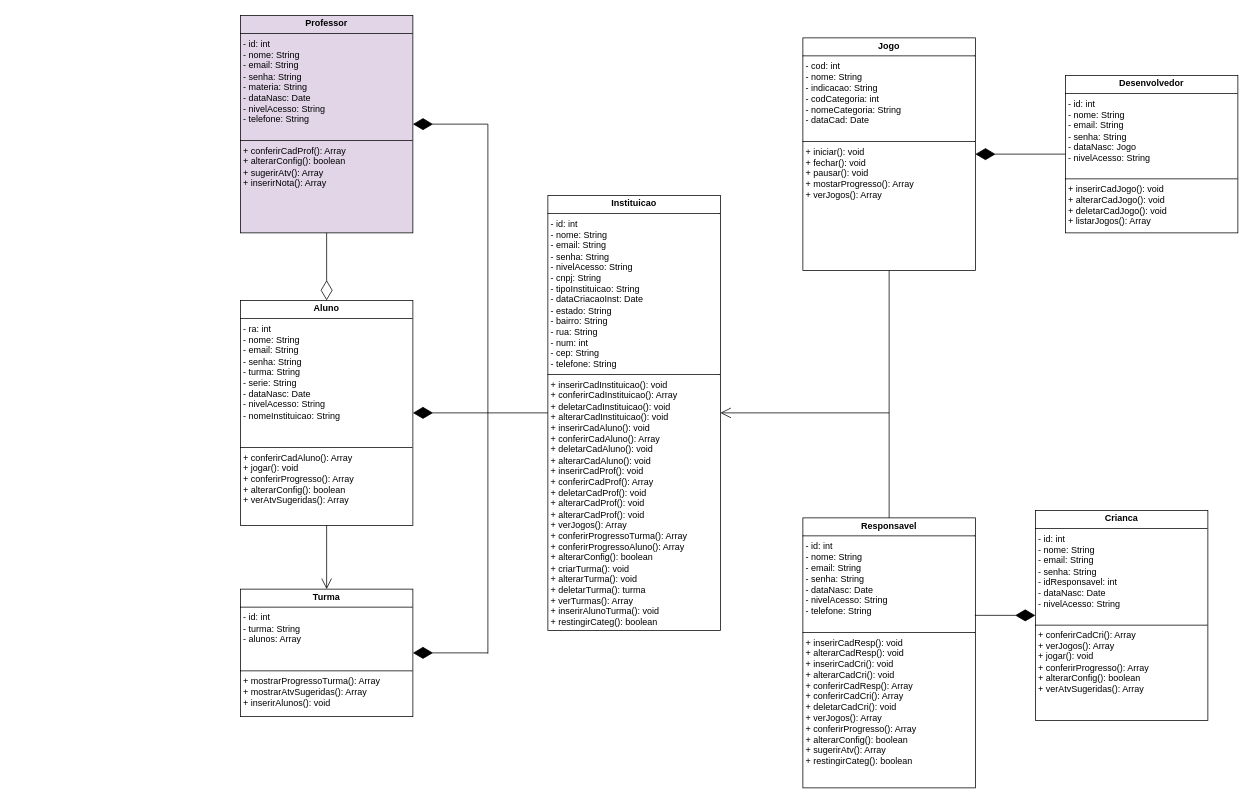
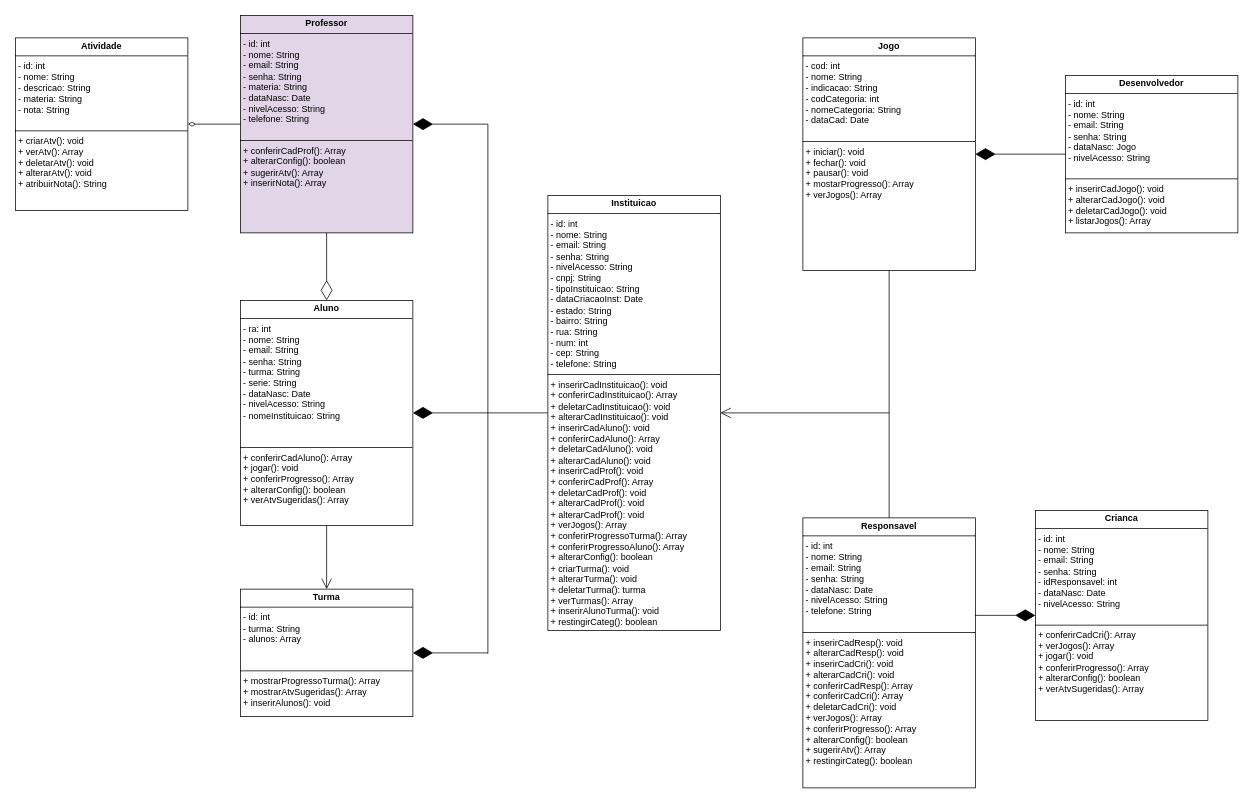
none -> (102, 124)
none -> (217, 124)
